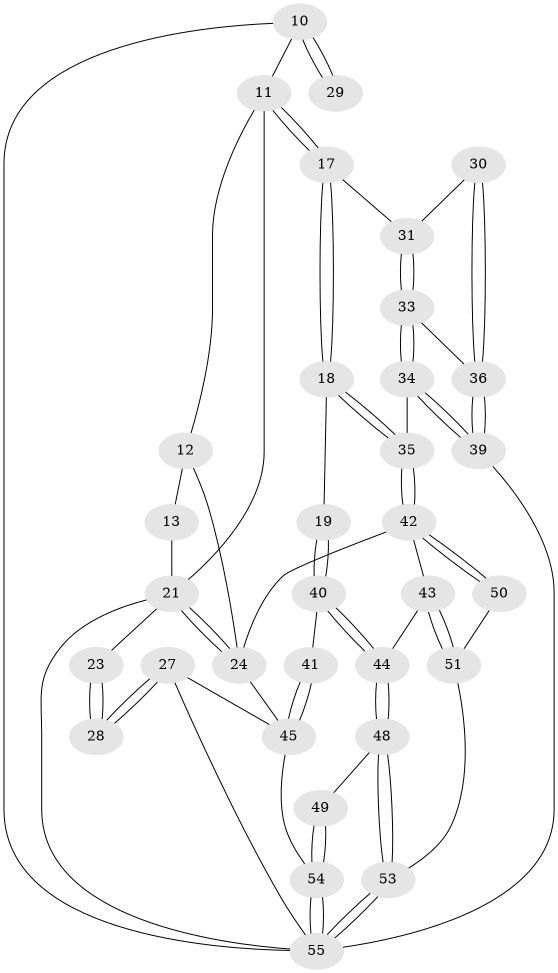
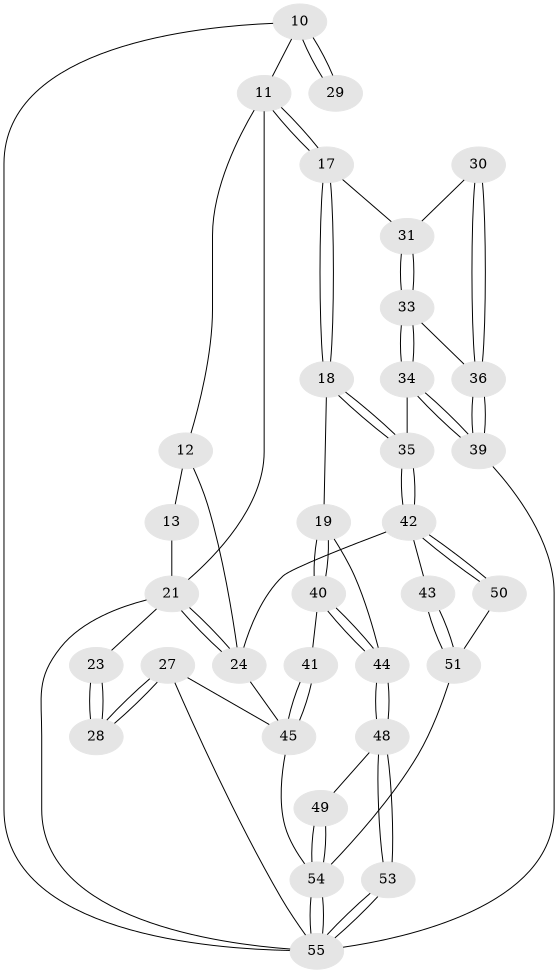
(405, 630) -> (361, 591)
(463, 785) -> (401, 781)
